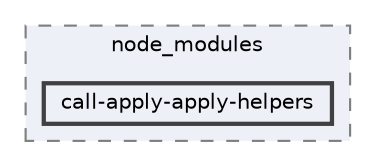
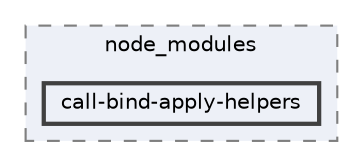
(188, 104) -> (181, 104)
